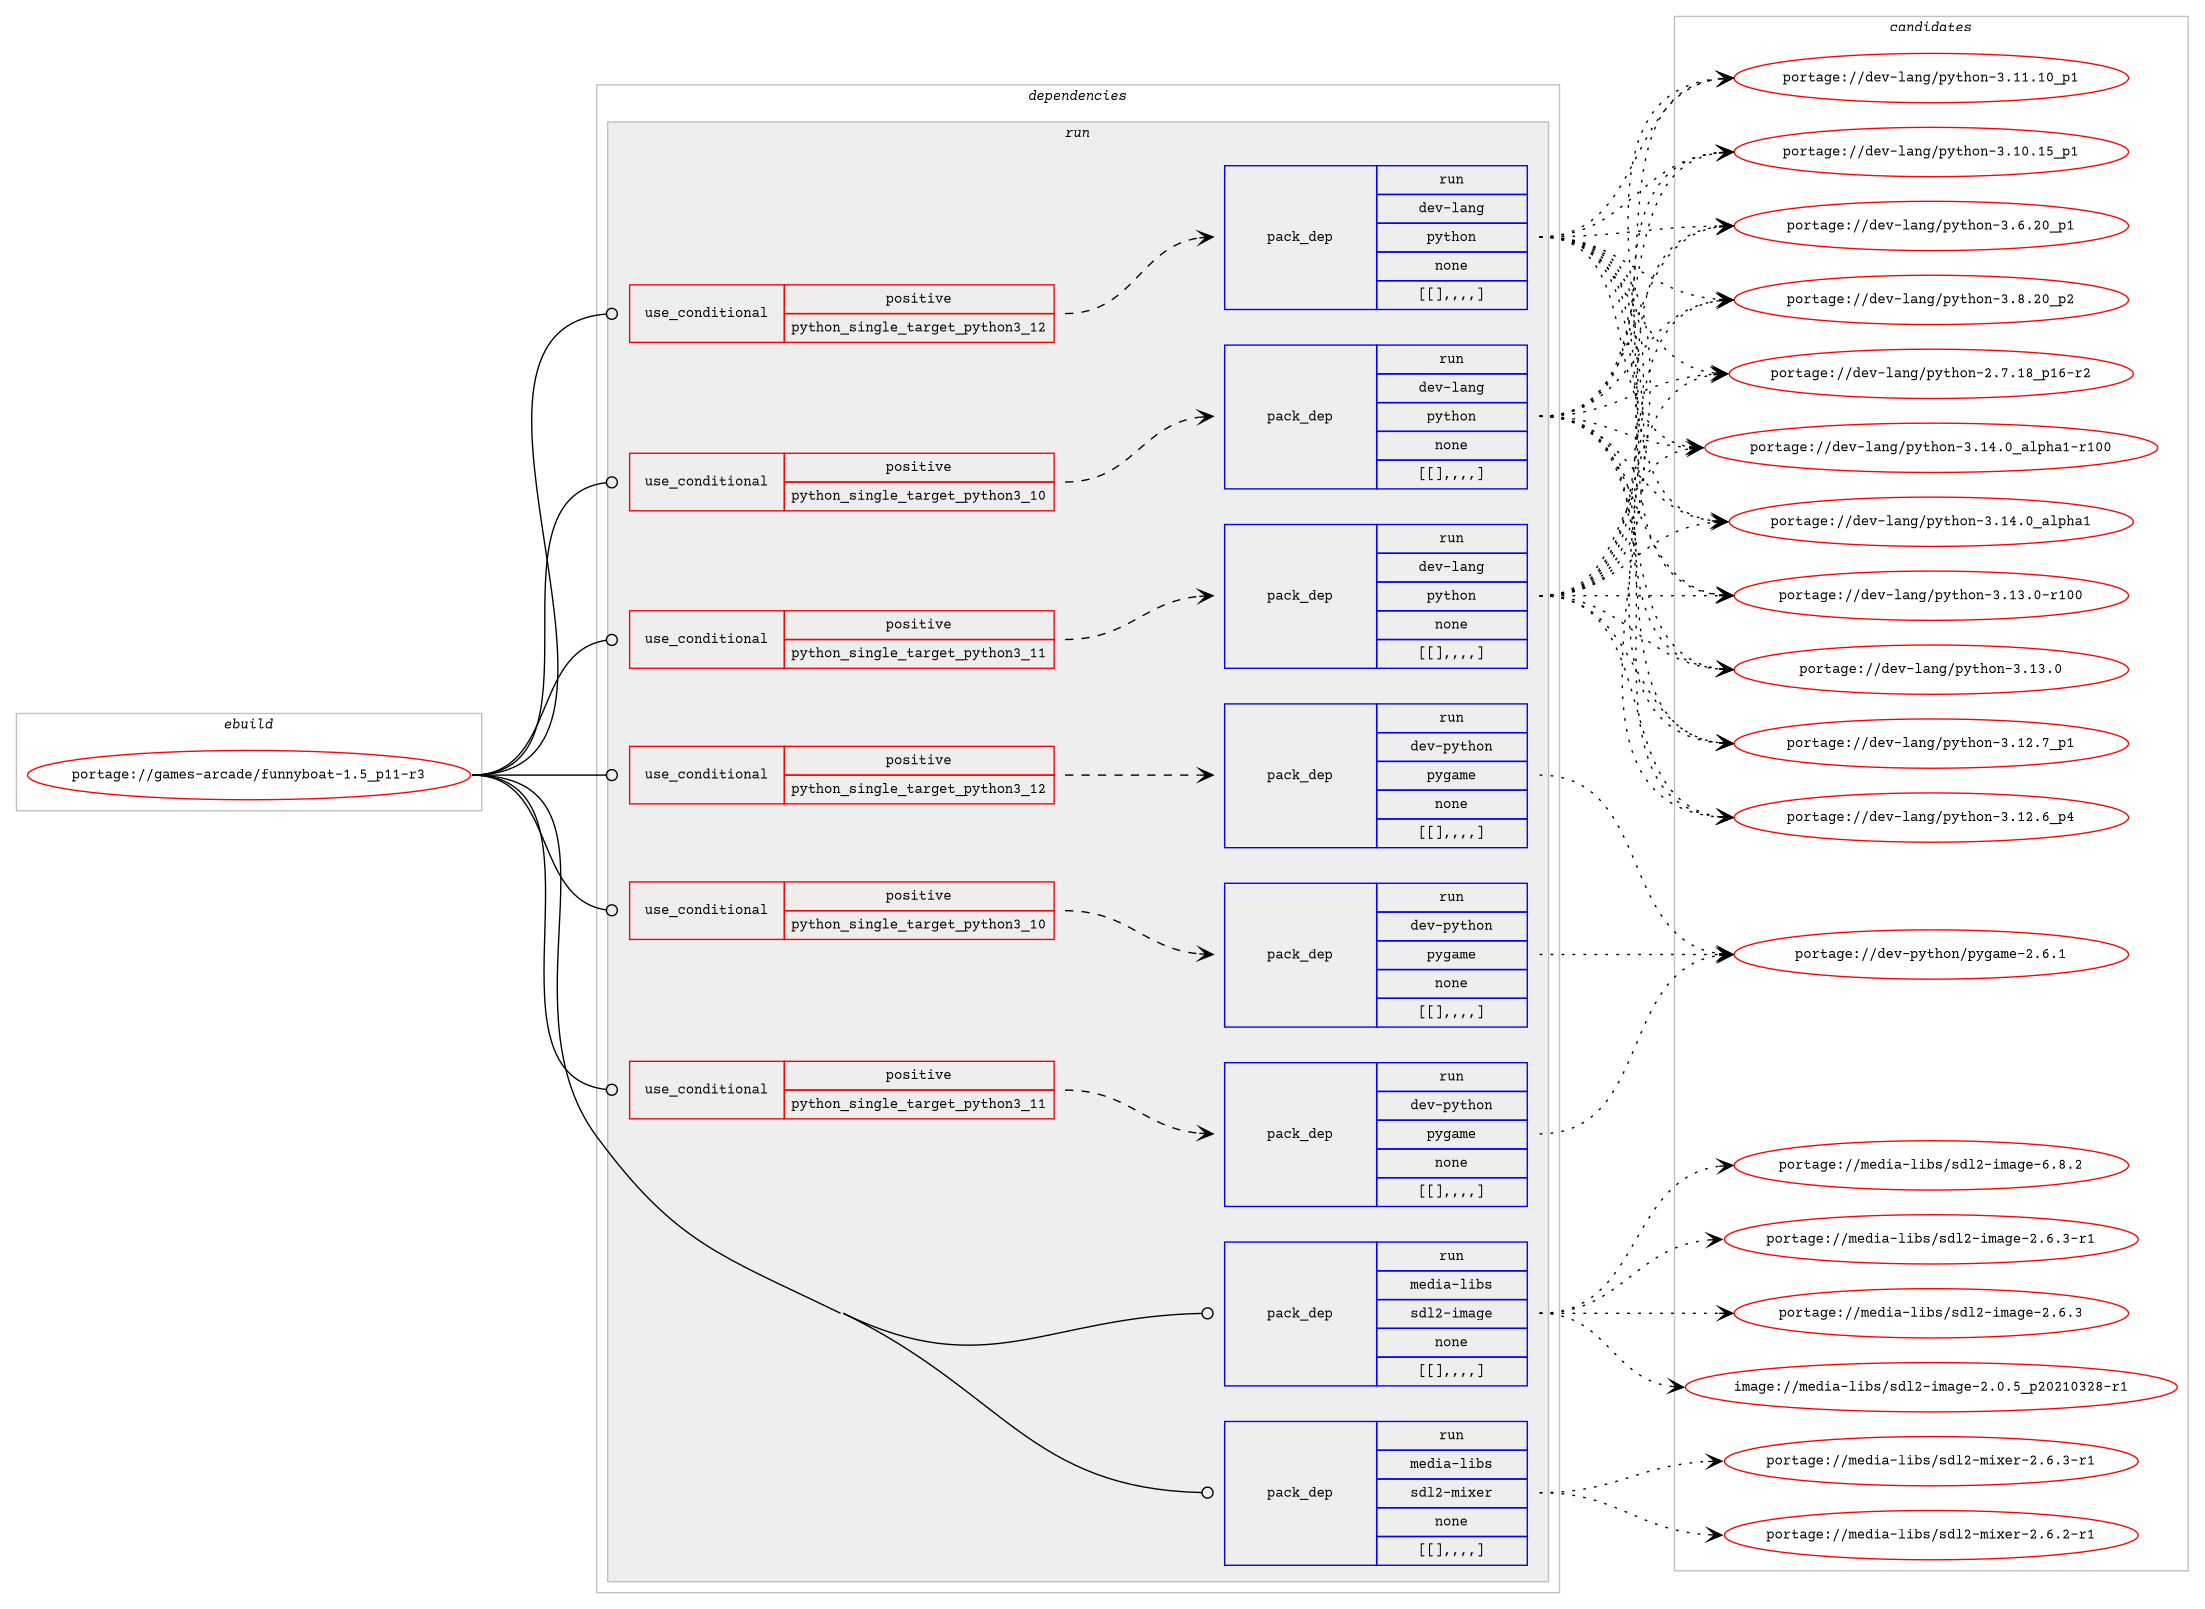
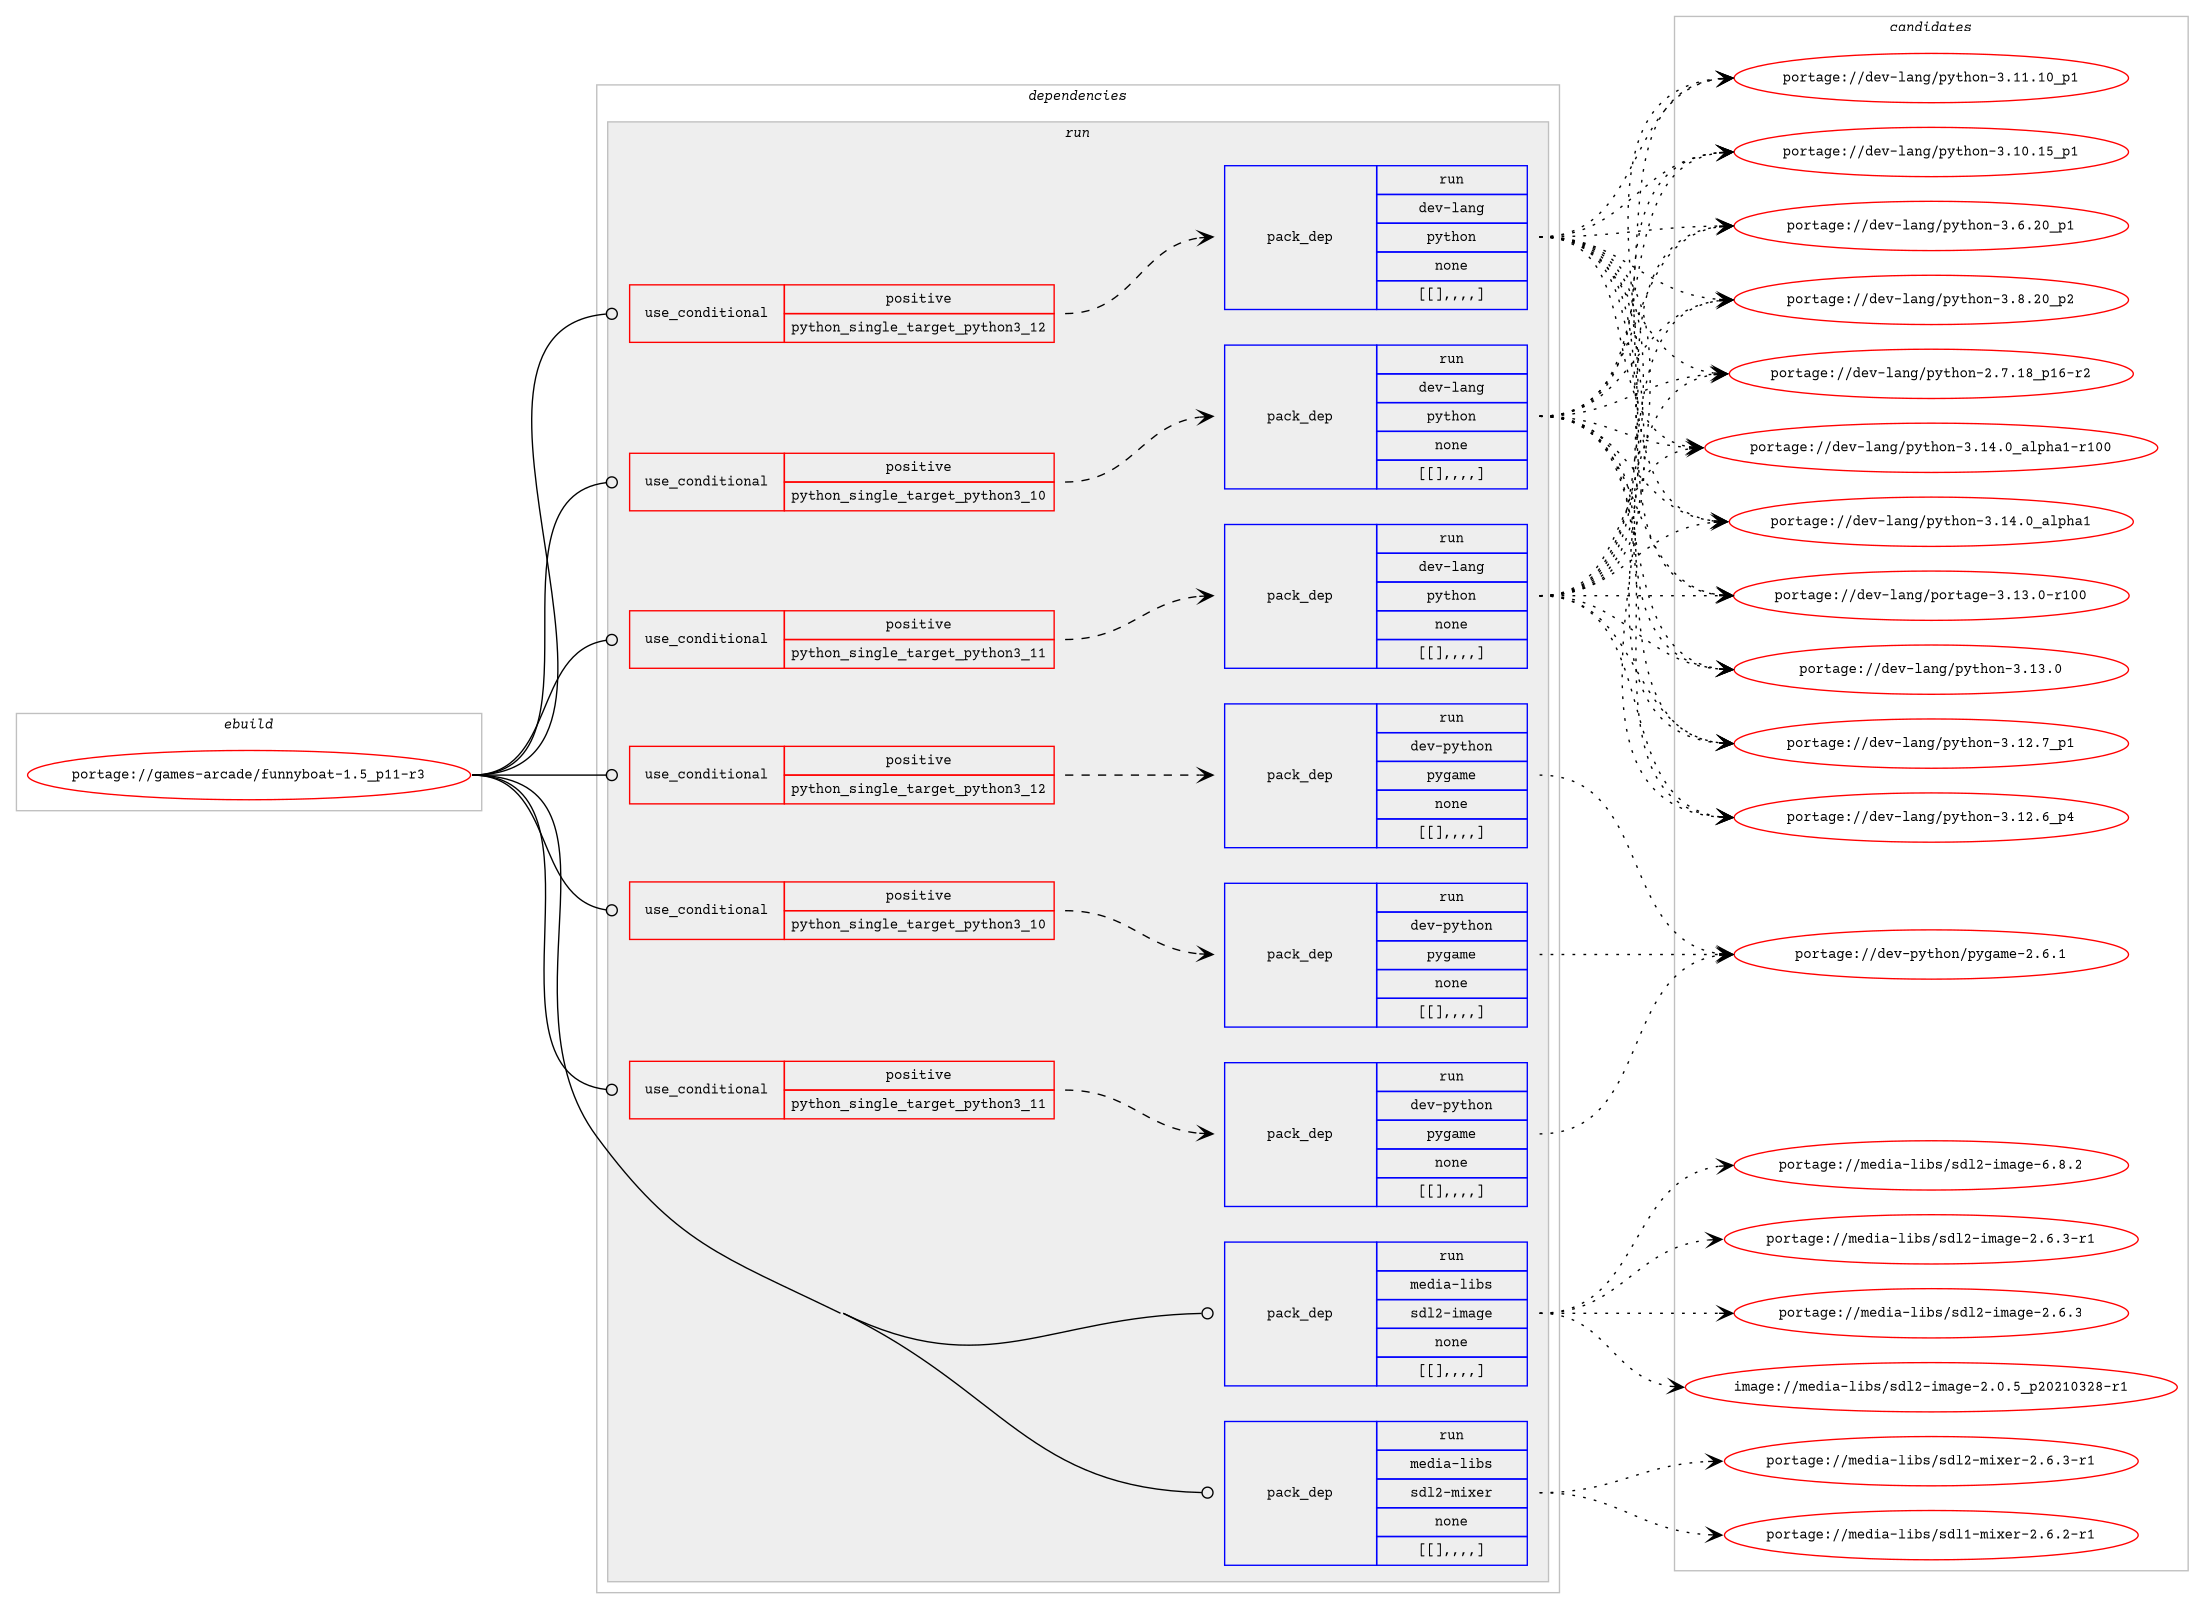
(1931, 596) -> (1931, 596)
(1931, 1535) -> (1931, 1535)
